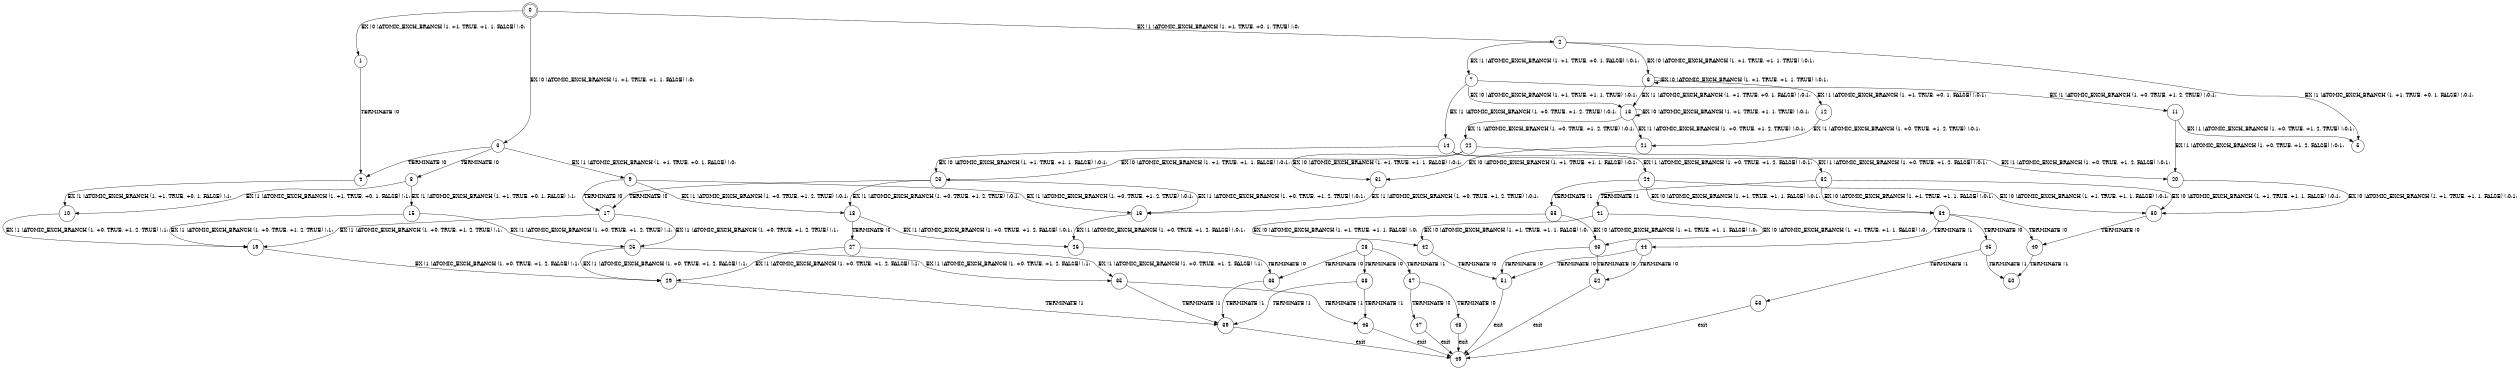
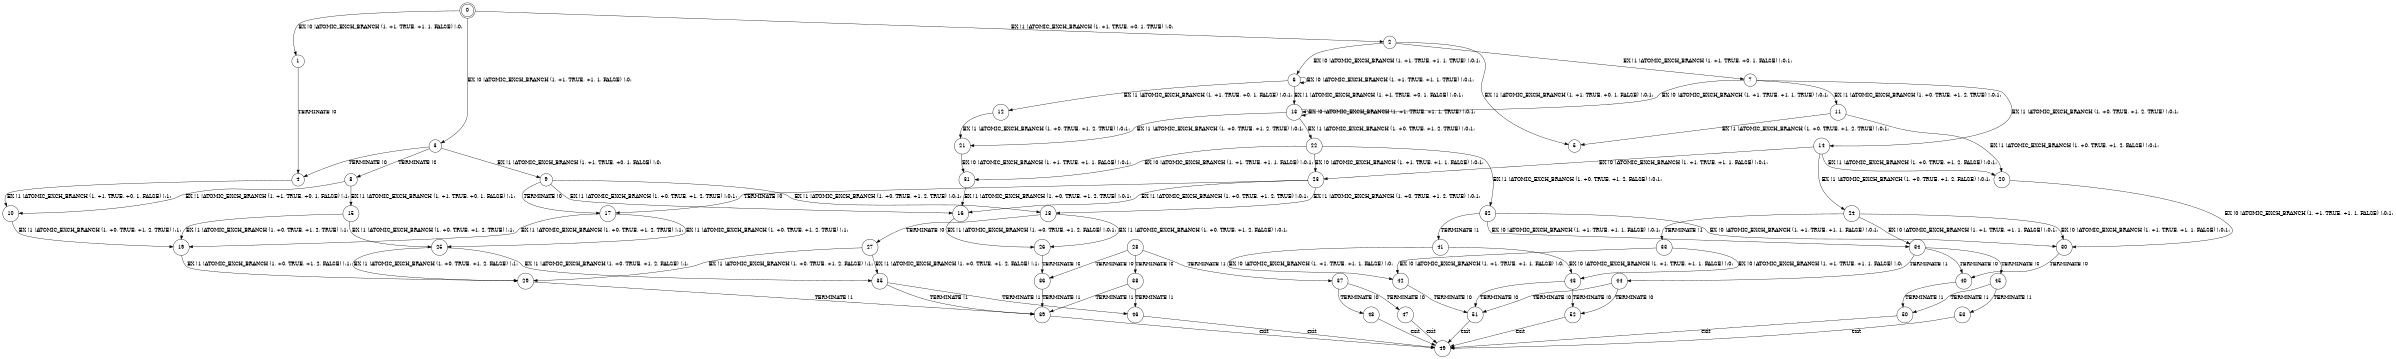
none -> (1676, 332)
